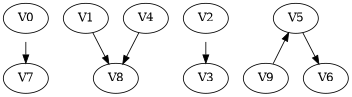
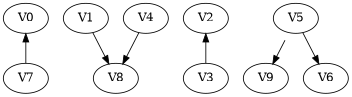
(26, 48) -> (26, 53)
(206, 48) -> (206, 53)
(279, 52) -> (281, 48)
